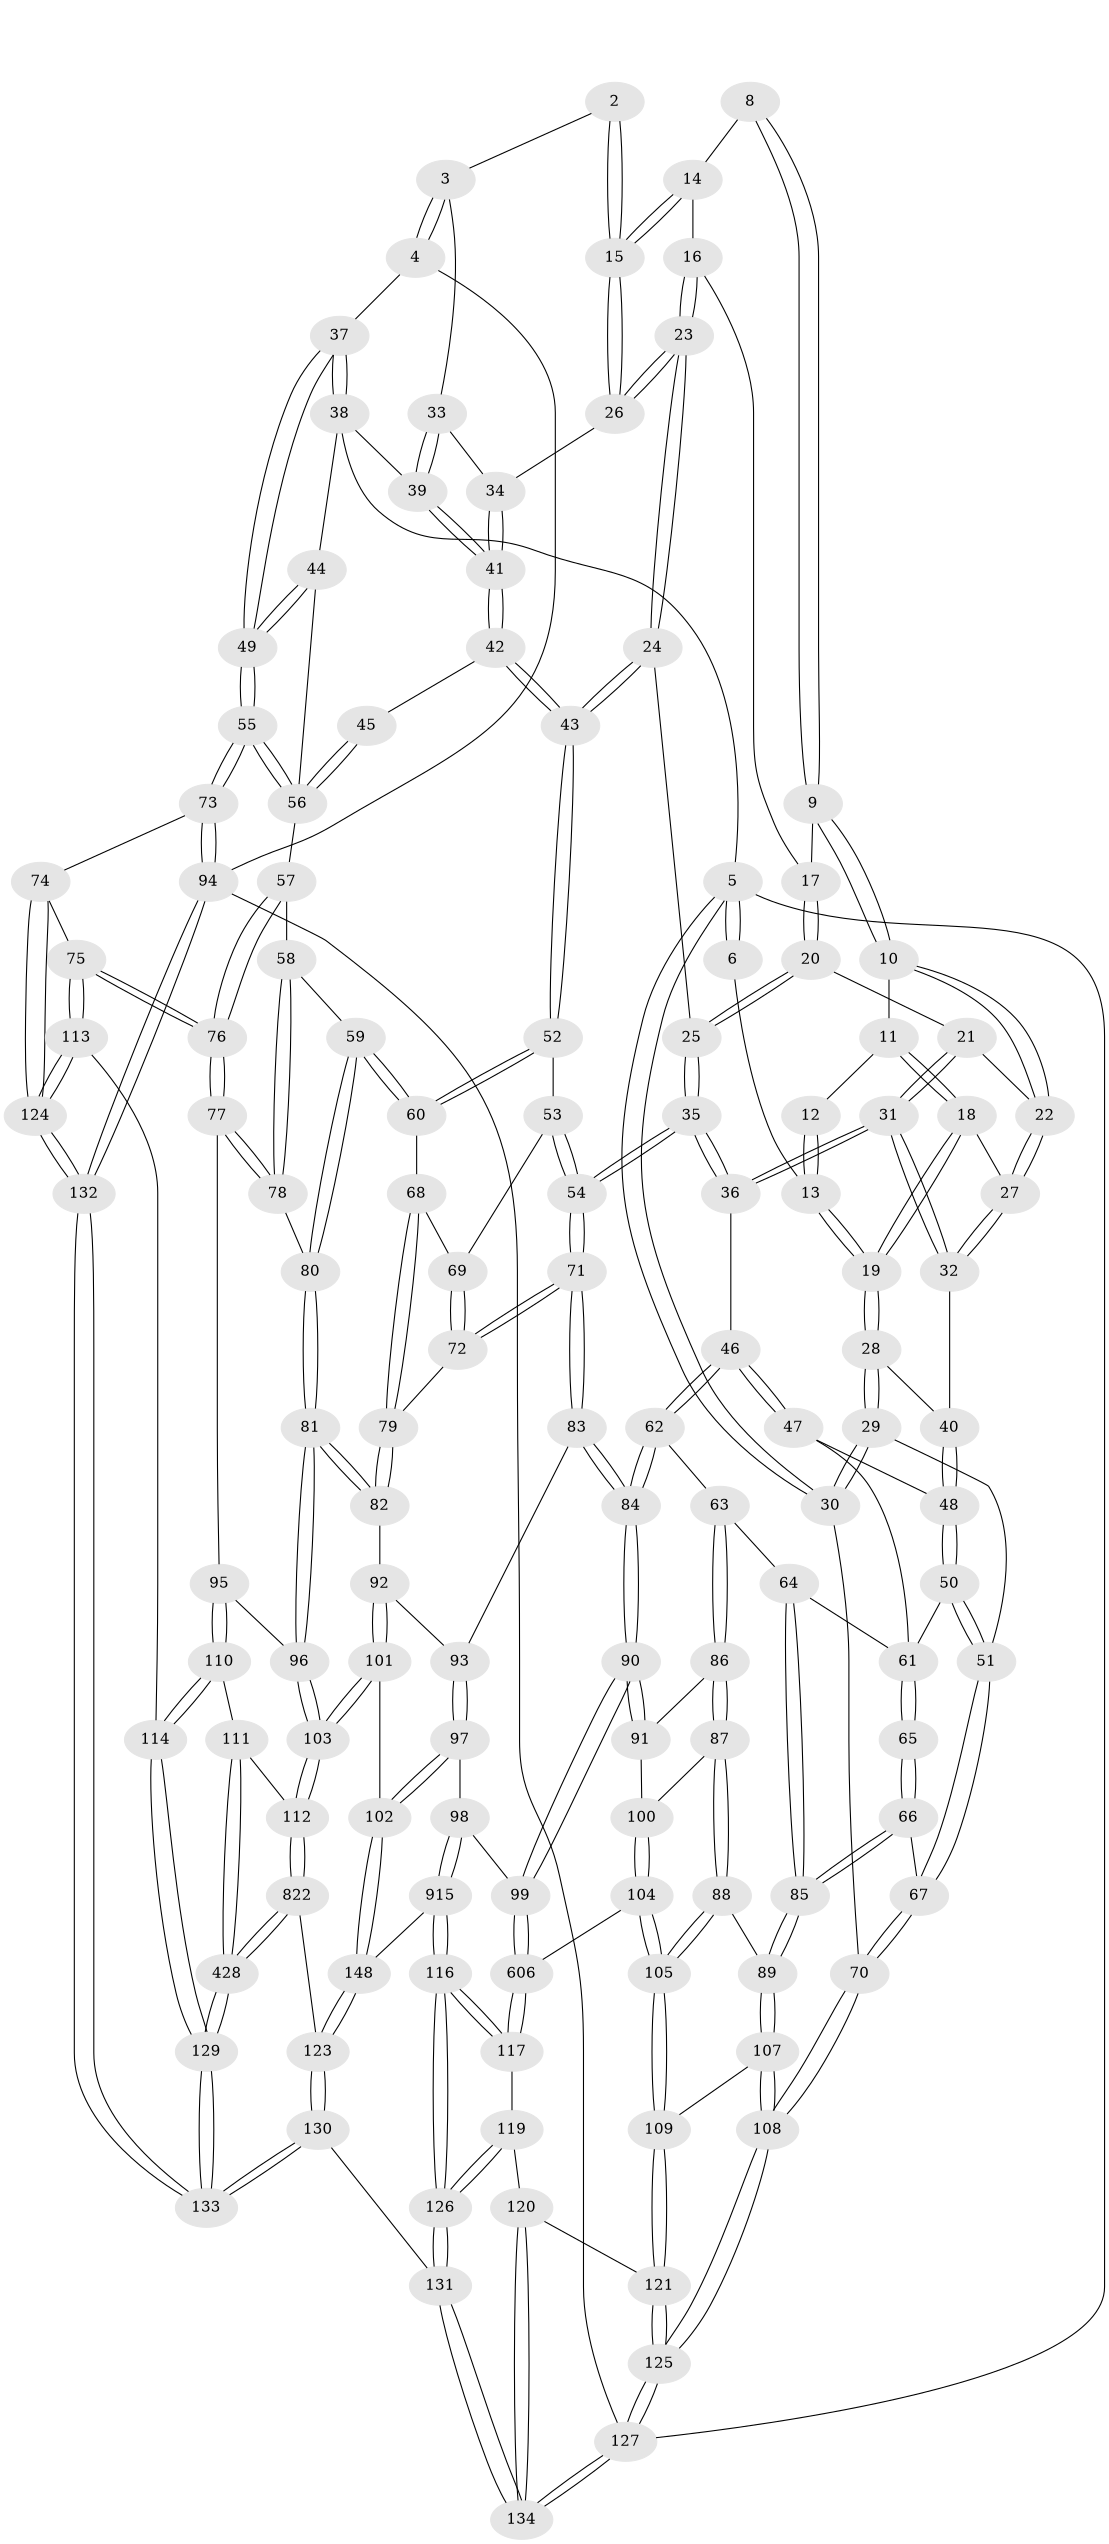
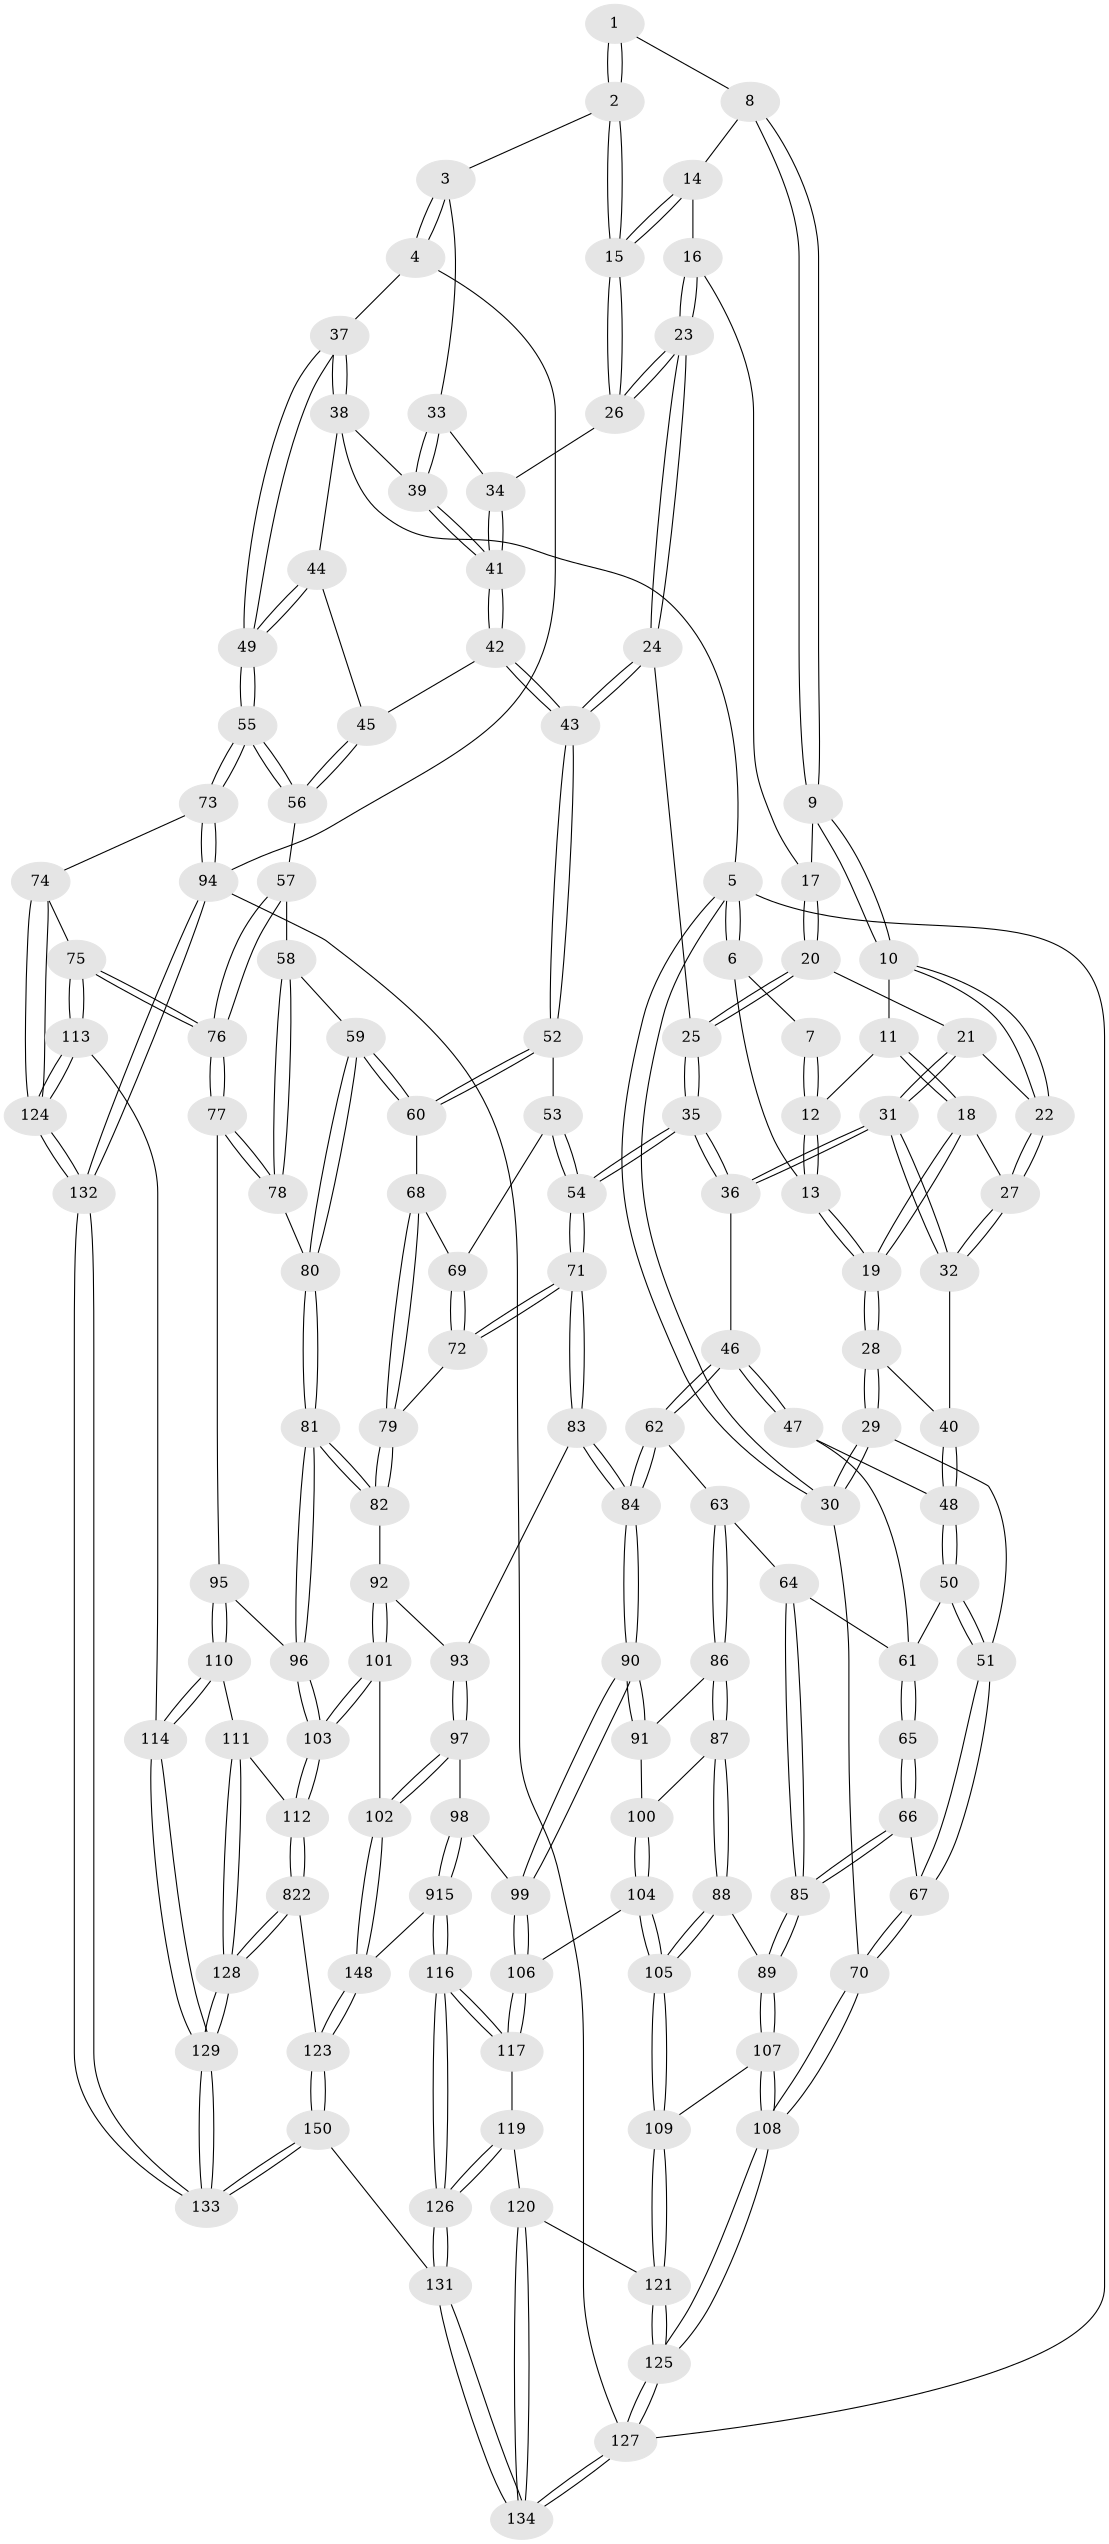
none -> (615, 24)
(307, 687) -> (342, 648)
none -> (811, 1038)
(227, 1974) -> (227, 1974)
(522, 1974) -> (522, 1974)
(318, 2130) -> (318, 2130)
